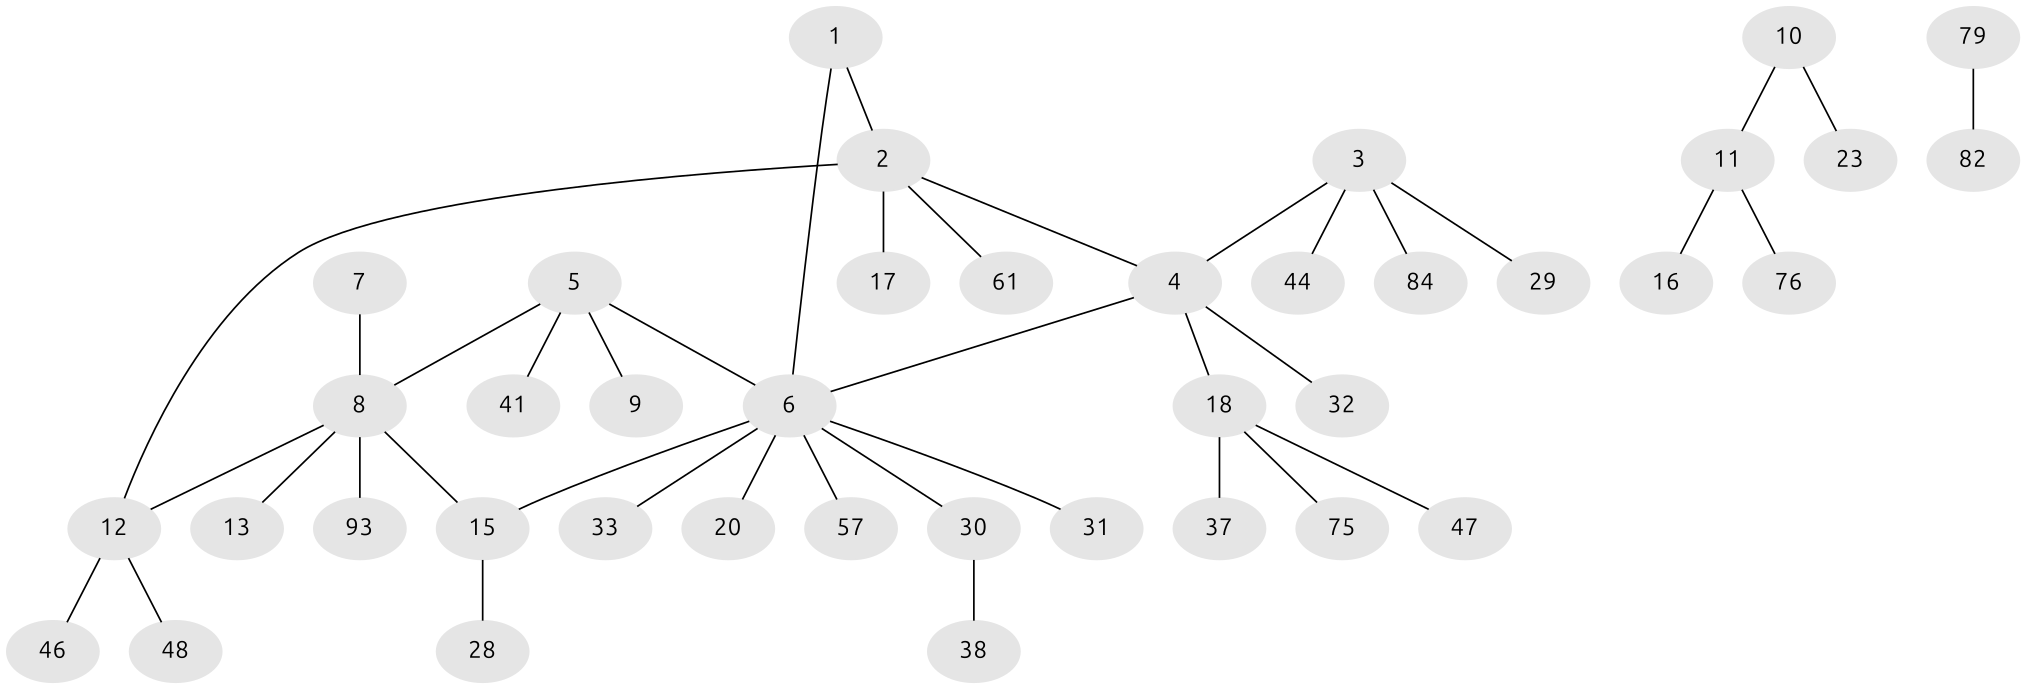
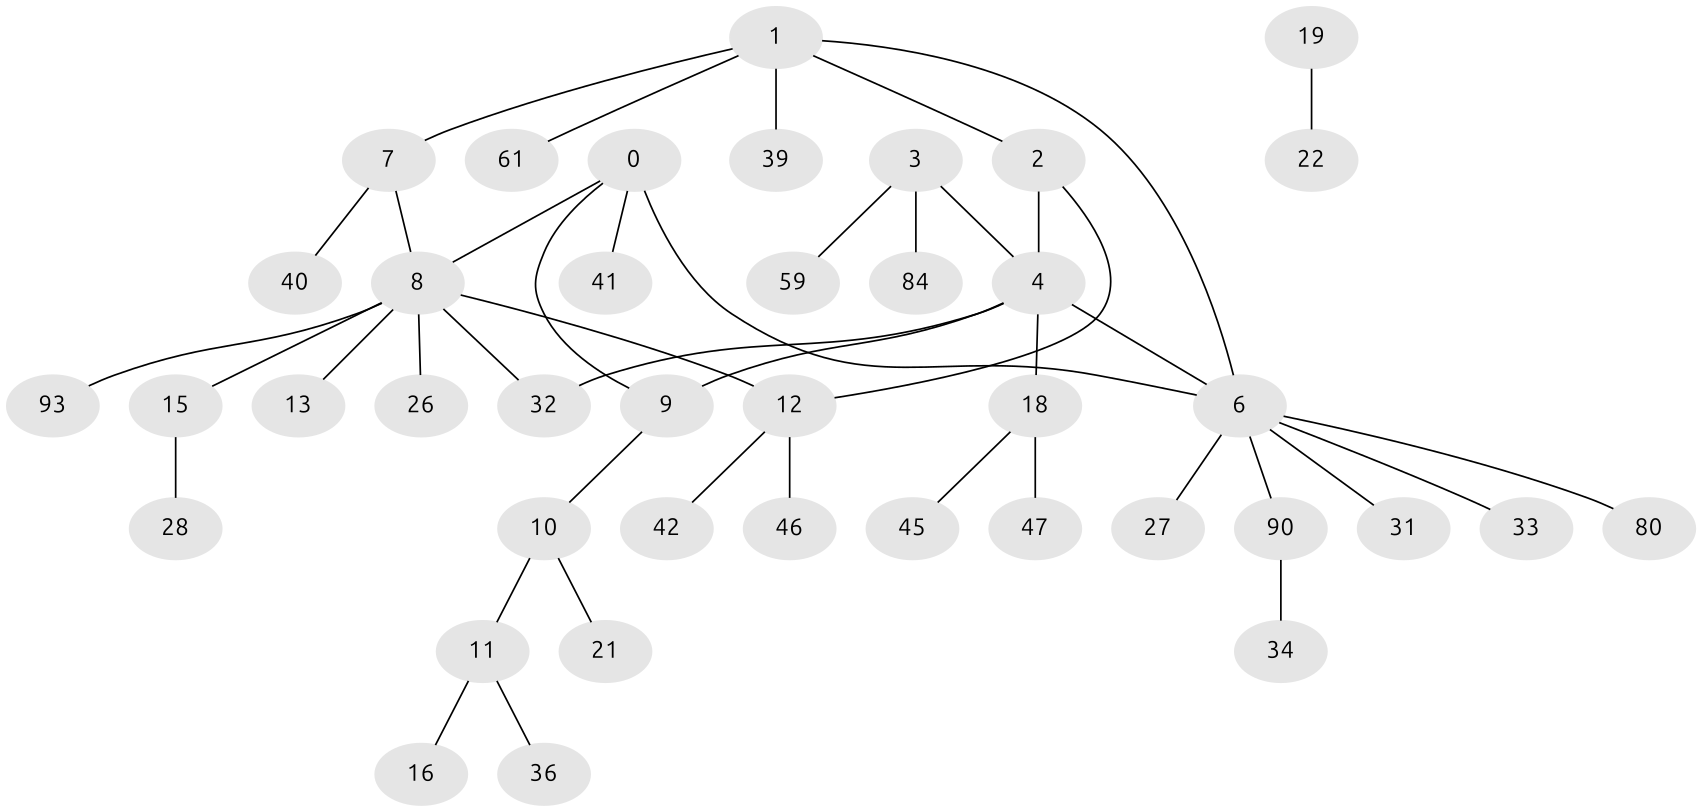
(1973, 38) -> (1312, 38)
none -> (577, 89)
none -> (776, 160)
(1851, 160) -> (605, 652)
(1973, 160) -> (1312, 160)
(945, 222) -> (643, 98)
none -> (295, 283)
(575, 283) -> (634, 160)
(883, 283) -> none
(1298, 283) -> none
(1544, 283) -> (793, 283)
(1789, 283) -> (544, 774)
none -> (481, 345)
none -> (791, 356)
none -> (421, 406)
(633, 463) -> none
none -> (606, 467)
(728, 529) -> (1649, 529)
(851, 529) -> (1158, 529)
(974, 529) -> (1281, 529)
(1219, 529) -> none
(1342, 529) -> (912, 529)
(176, 652) -> (667, 529)
(974, 652) -> (1281, 652)
